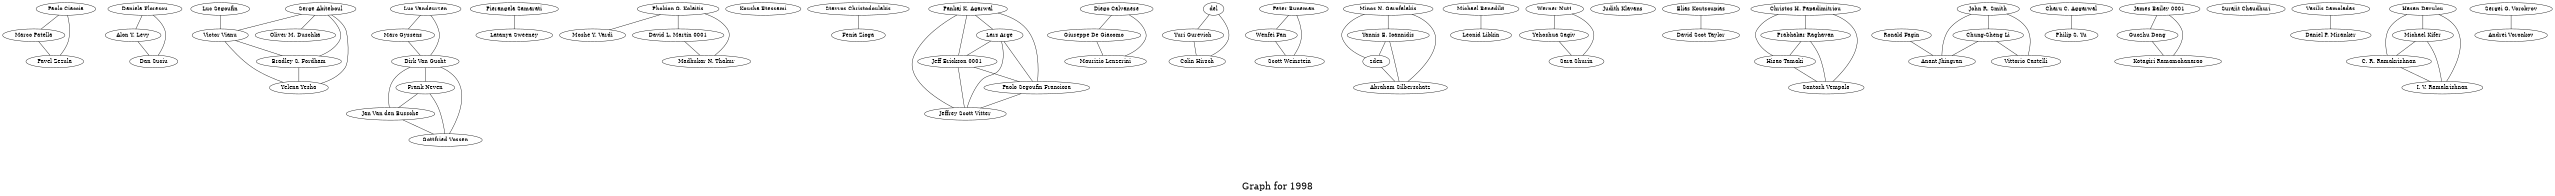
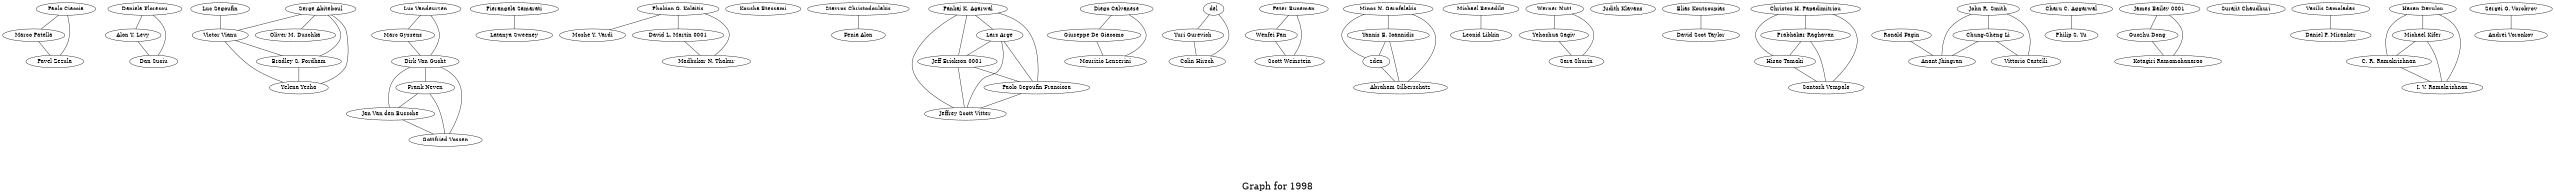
(858, 35) -> (858, 35)
